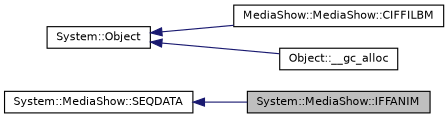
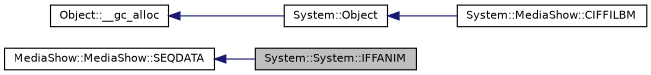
(339, 16) -> (552, 16)
(221, 48) -> (232, 16)
(99, 102) -> (110, 59)
(339, 102) -> (336, 59)
